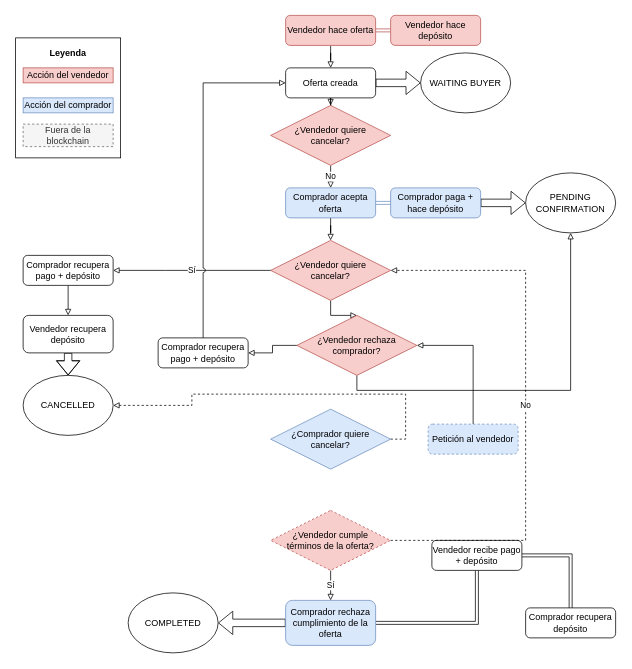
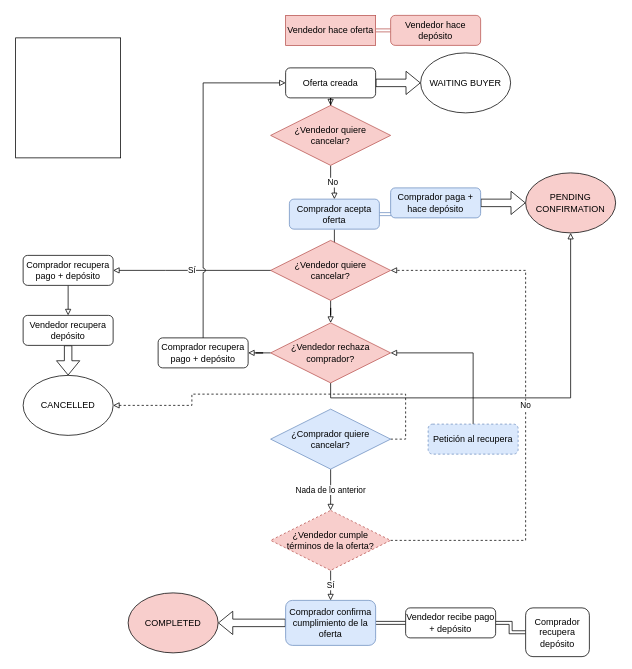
(330, 30) -> (330, 30)
(68, 53) -> none
(330, 60) -> none
(68, 75) -> none
(68, 105) -> none
(68, 135) -> none
(330, 203) -> (334, 214)
(570, 203) -> (570, 203)
(68, 334) -> (68, 330)
(357, 345) -> (330, 353)
(473, 439) -> (473, 439)
none -> (330, 486)
(477, 555) -> (450, 623)
(173, 623) -> (173, 623)
(330, 623) -> (330, 623)
(570, 623) -> (557, 632)
